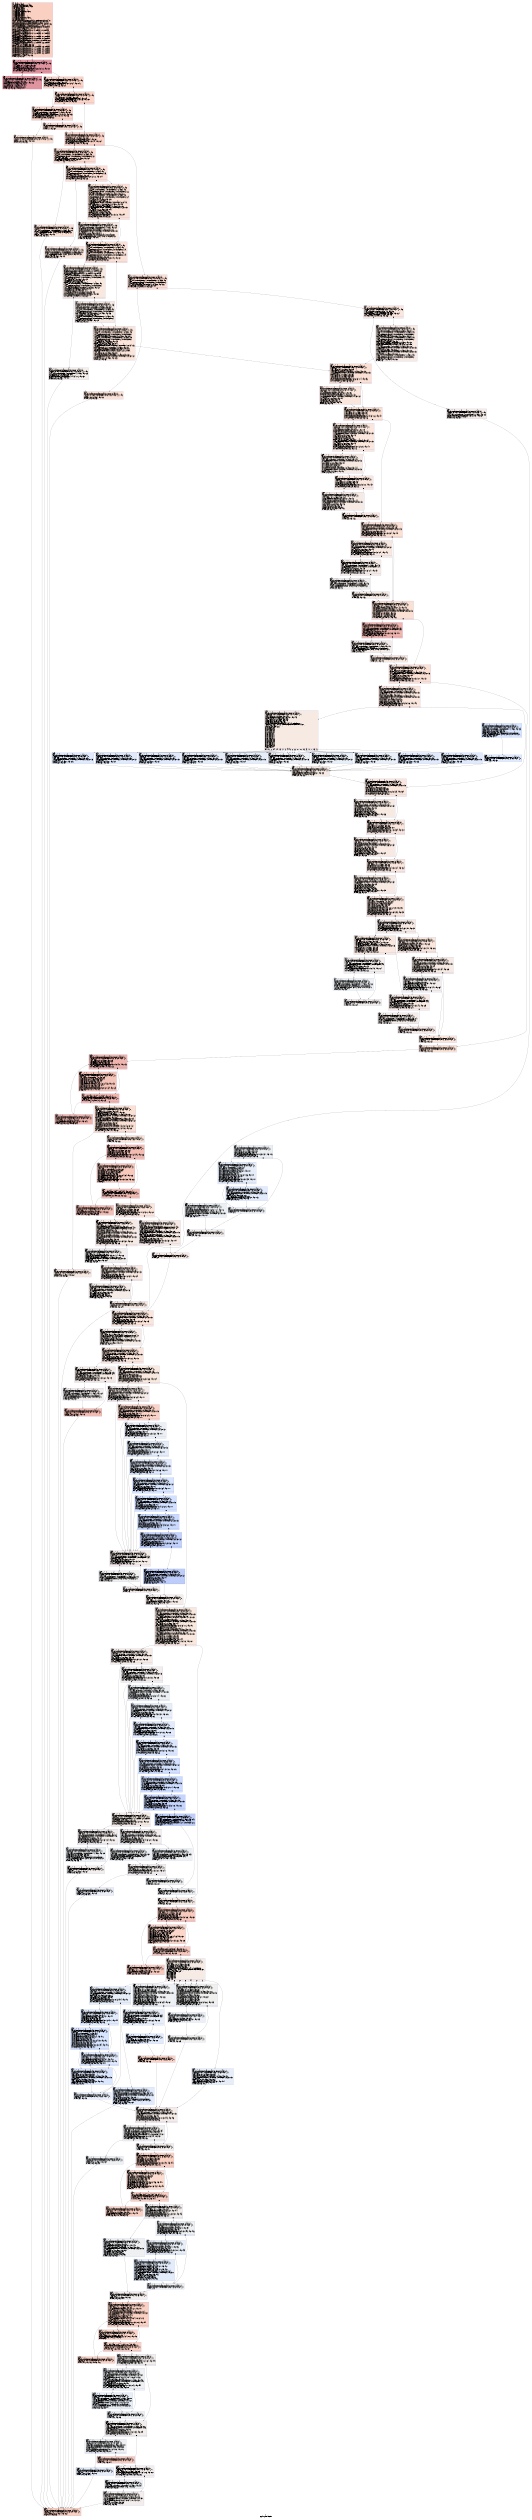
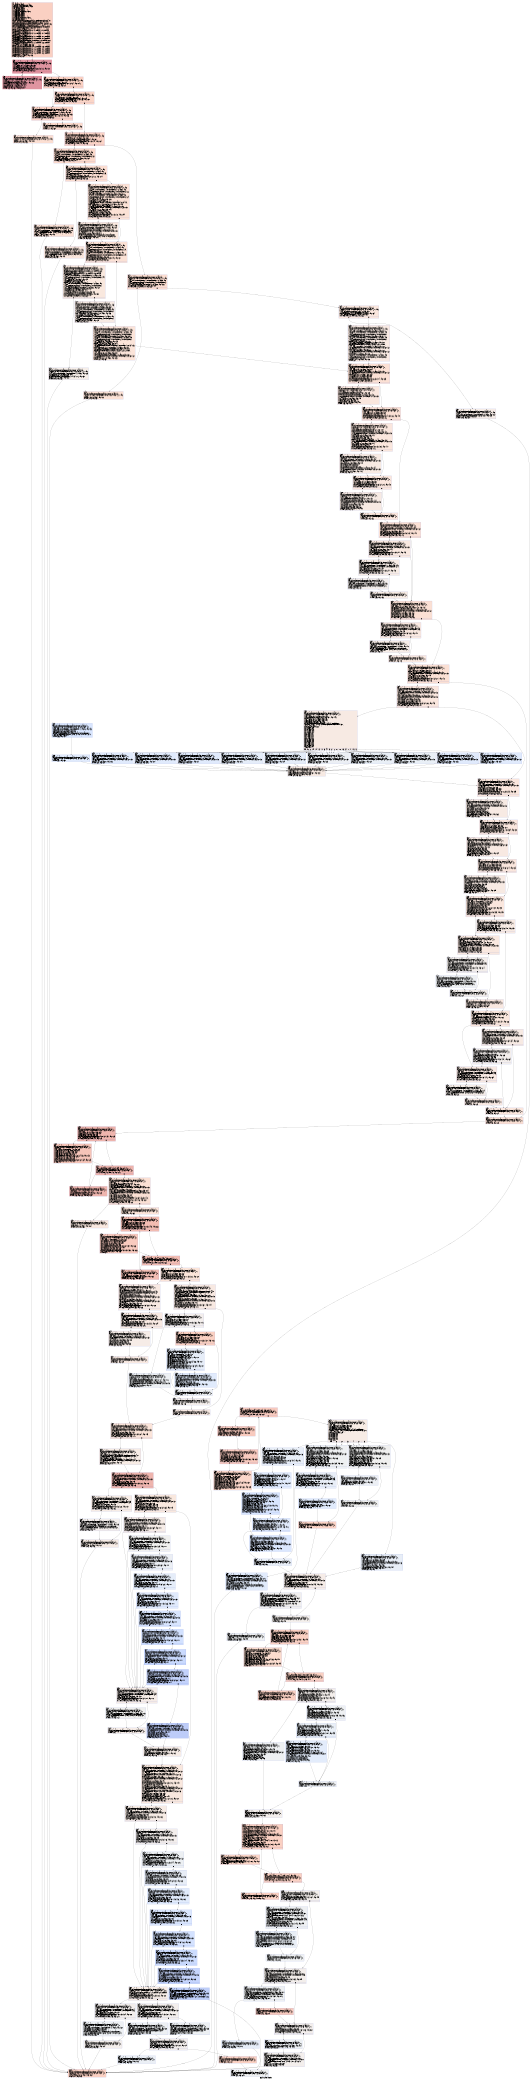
(382, 630) -> (401, 630)
(187, 761) -> (225, 761)
none -> (484, 1004)
(253, 1152) -> (195, 1339)
(105, 1256) -> none
none -> (184, 1321)
(122, 1355) -> (132, 1480)
(83, 1412) -> (99, 1543)
(139, 1412) -> (149, 1543)
(165, 1882) -> (238, 2060)
(176, 1901) -> none
